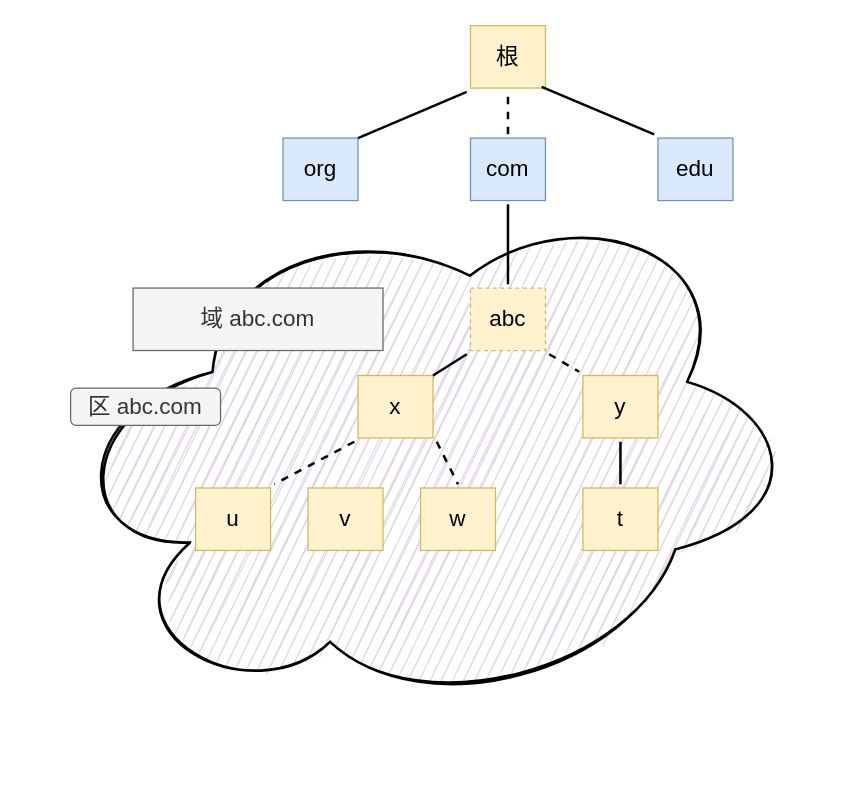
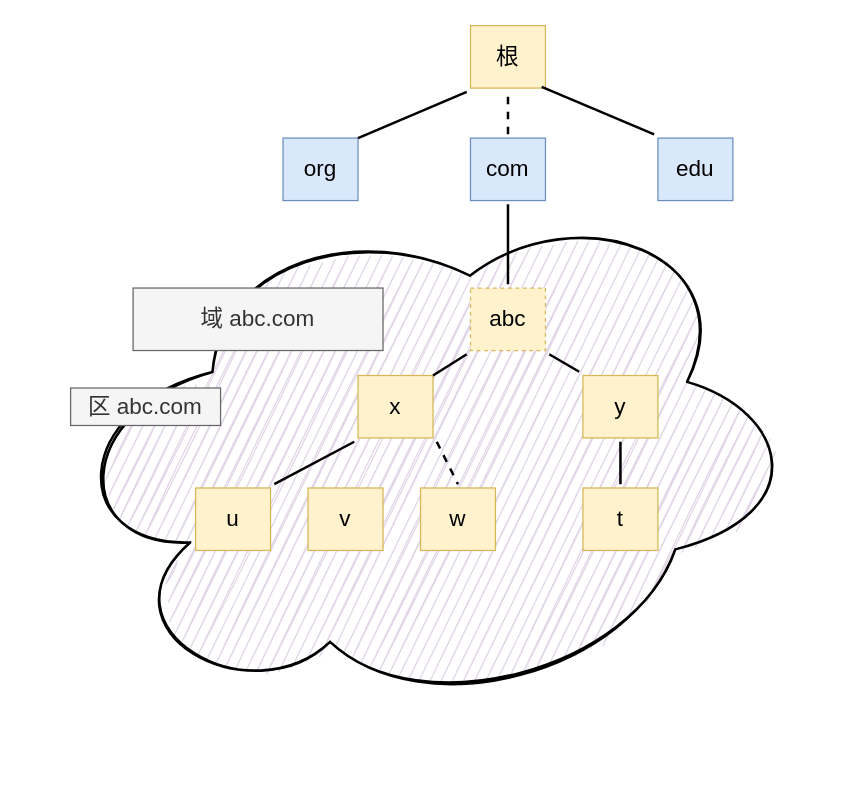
(563, 363) -> (563, 363)
(146, 407) -> (146, 407)
(313, 464) -> (313, 464)
